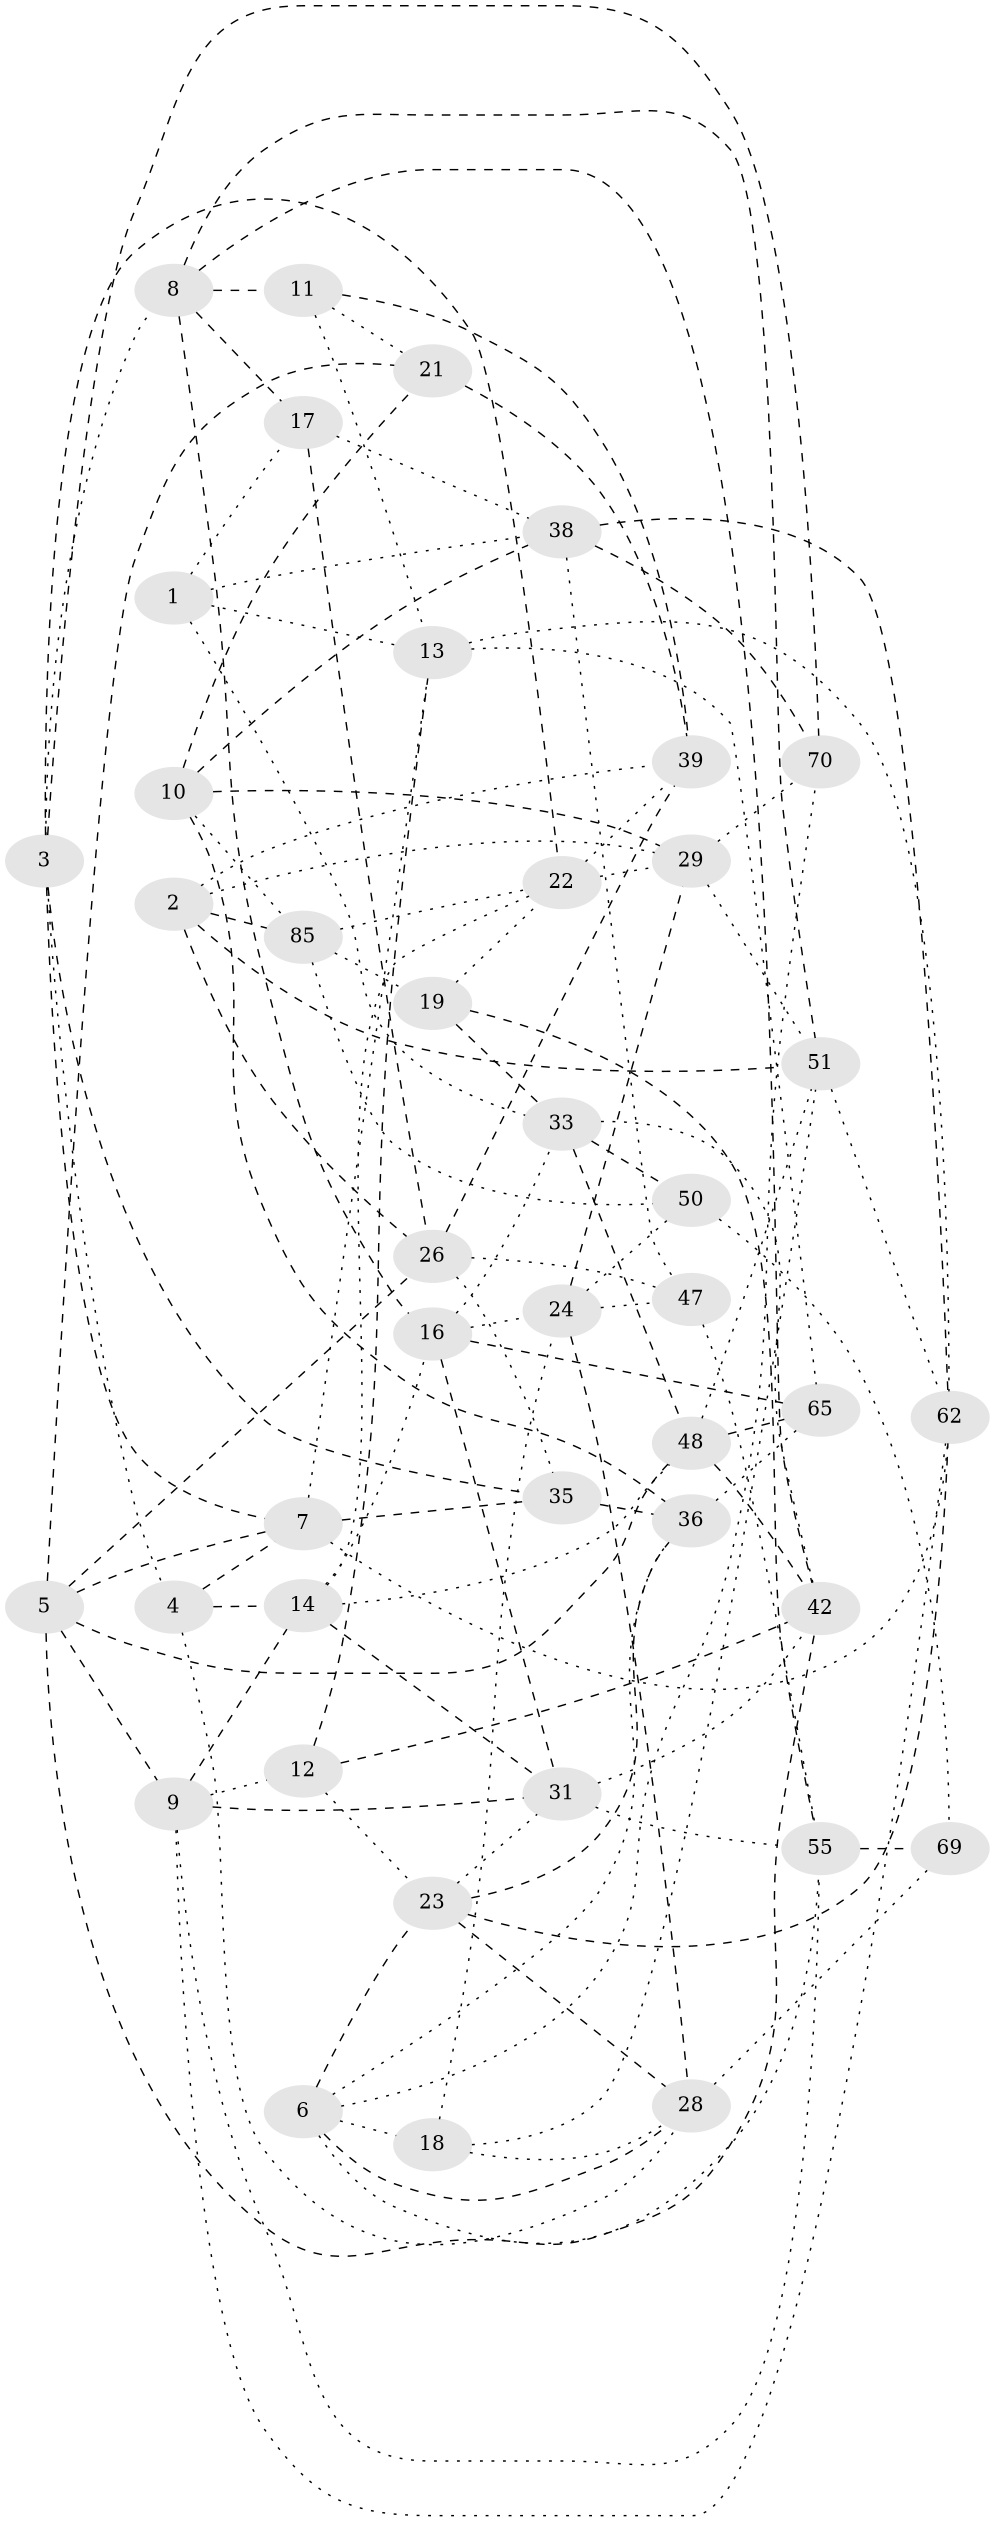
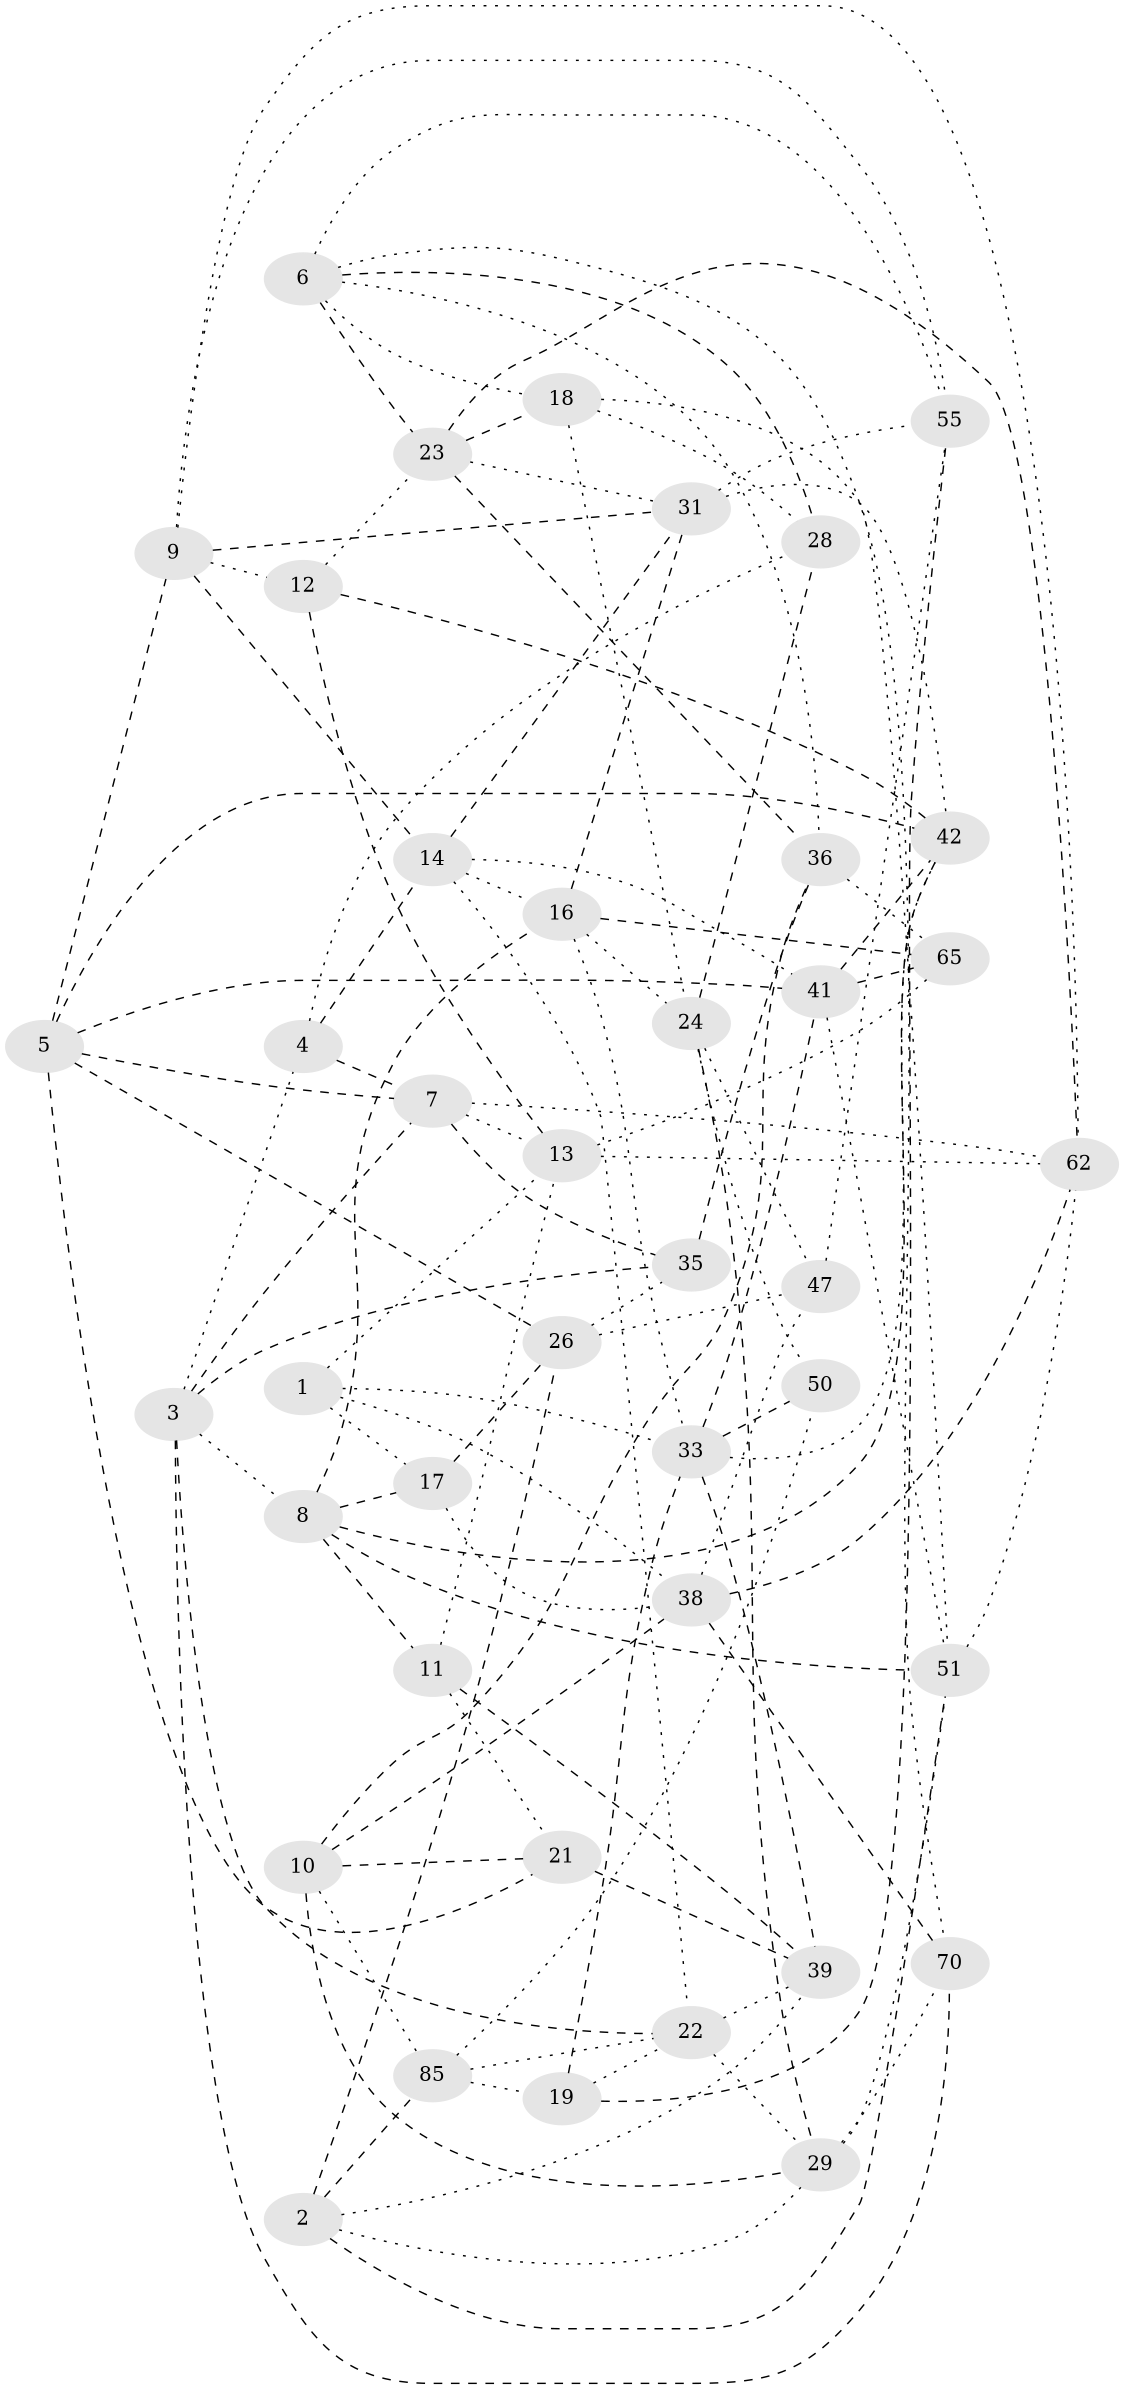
(558, 1008) -> (772, 1733)
(691, 1443) -> (821, 992)
(950, 1849) -> none
(557, 2001) -> (497, 427)
